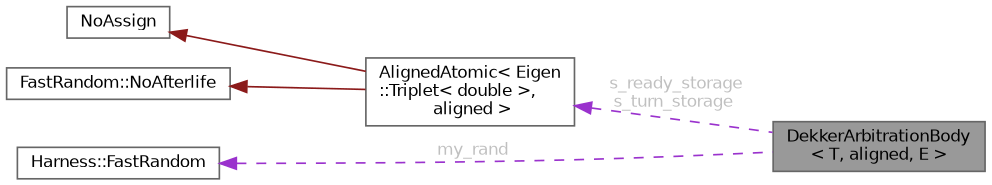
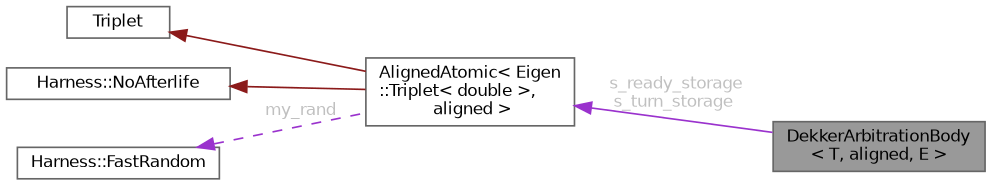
(118, 22) -> (118, 22)
(118, 84) -> (118, 84)
(682, 120) -> (682, 120)
(505, 161) -> (290, 128)
